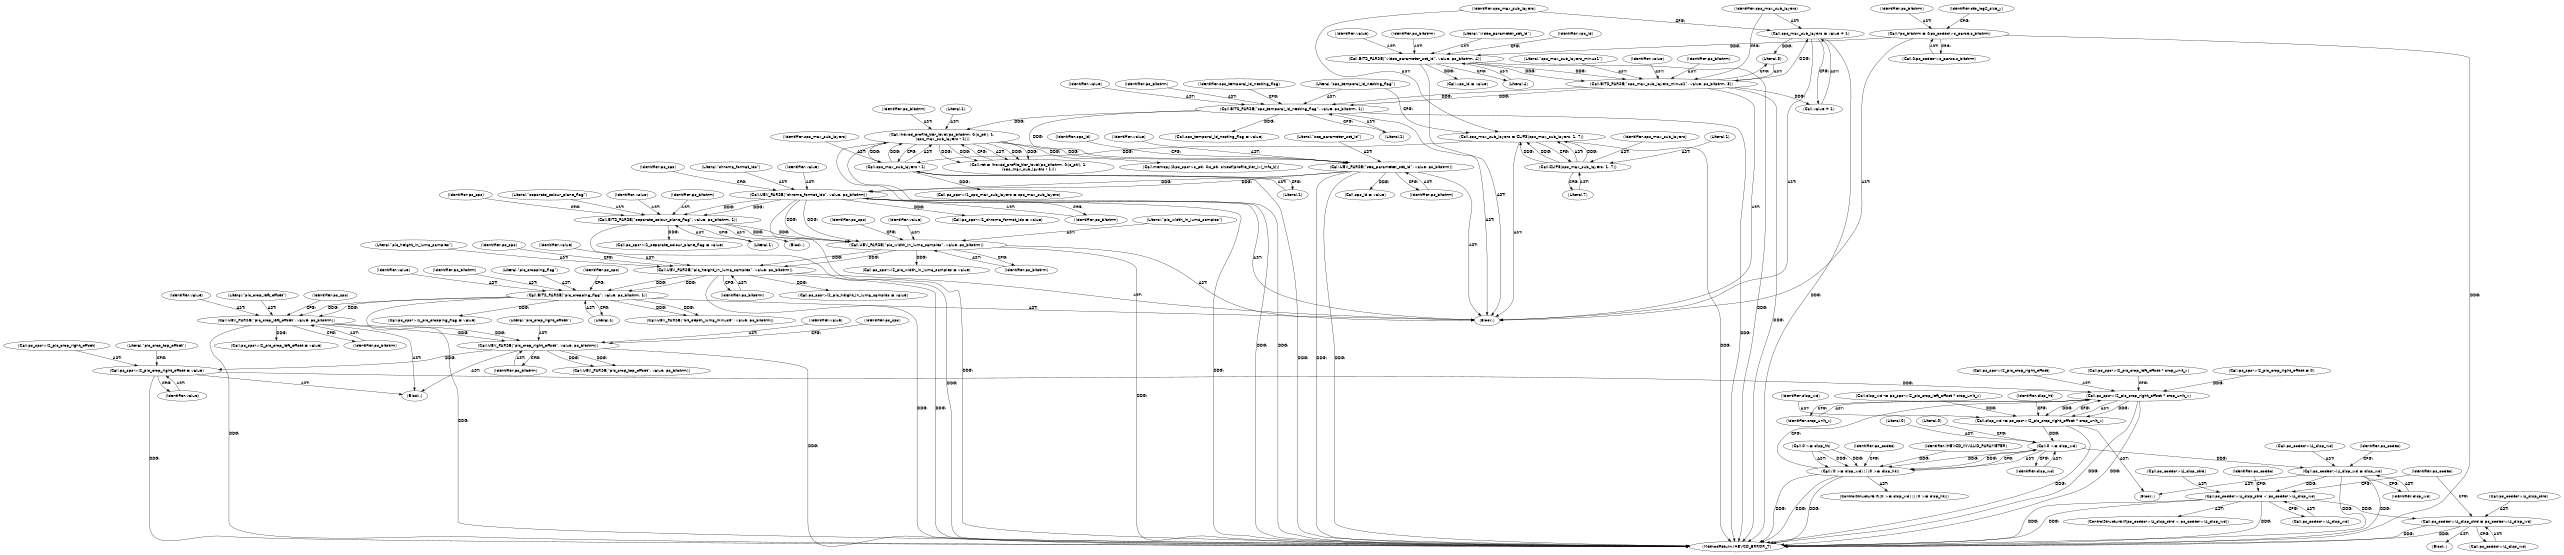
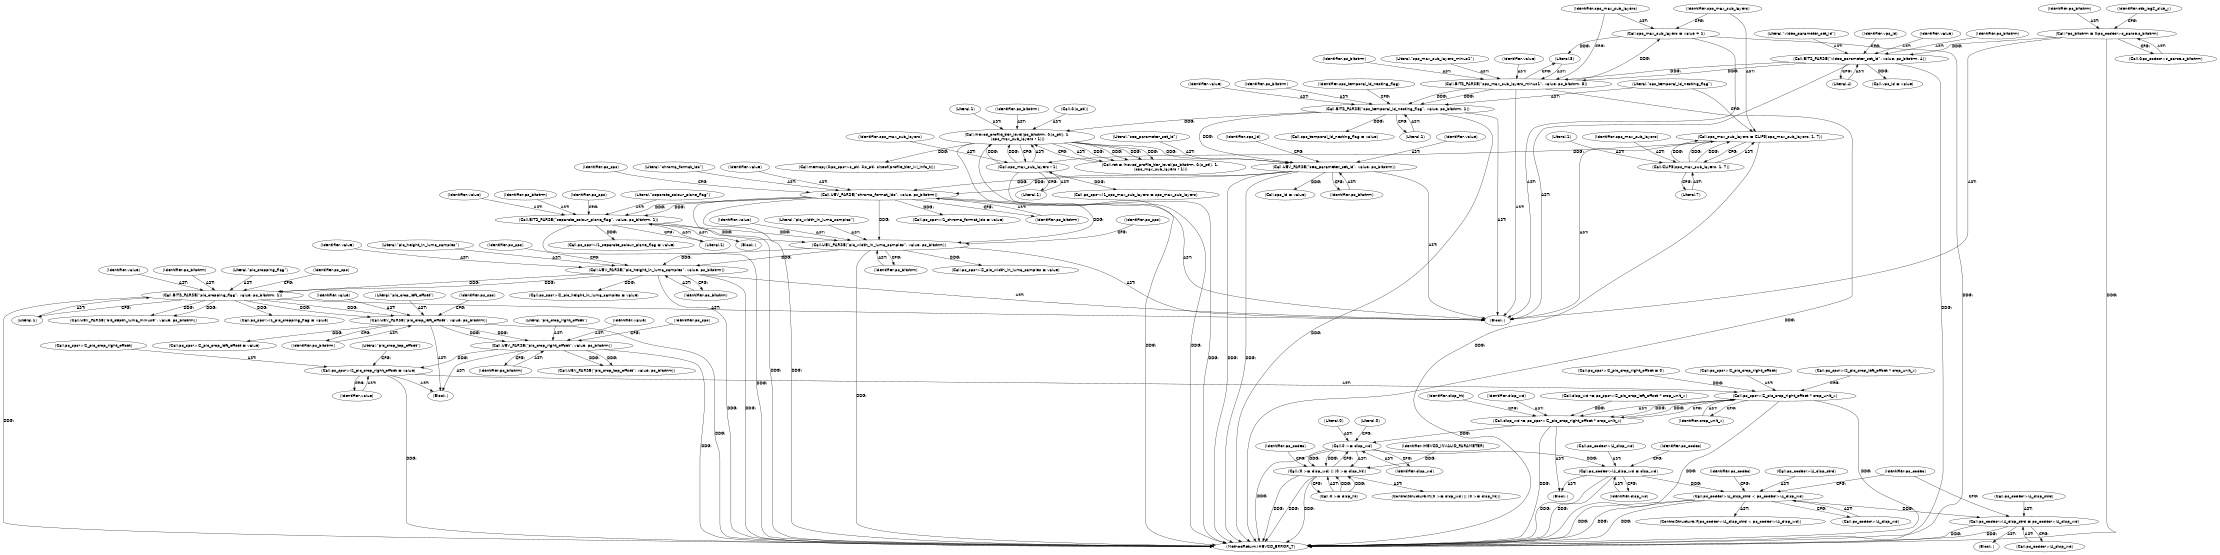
none -> (1075, 109)
(1819, 109) -> none
(1909, 383) -> (1347, 383)
(1902, 411) -> (1312, 484)
none -> (1267, 470)
